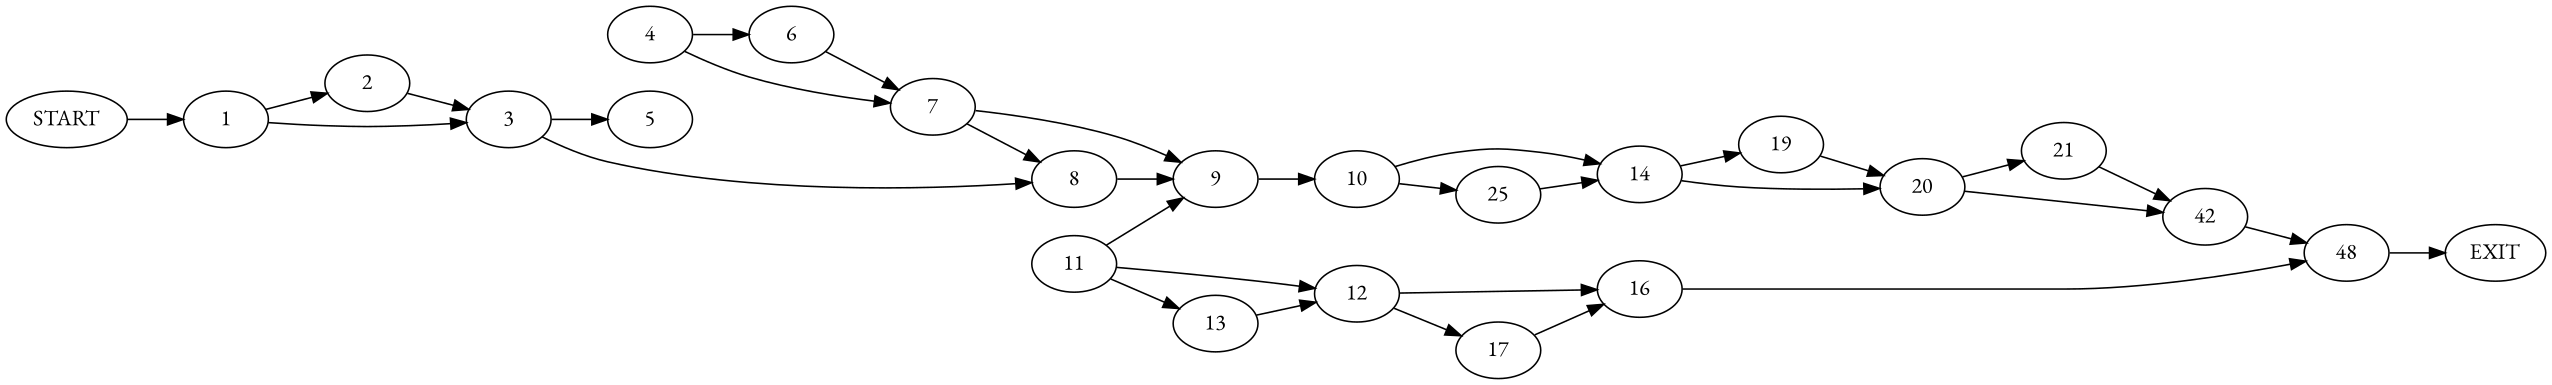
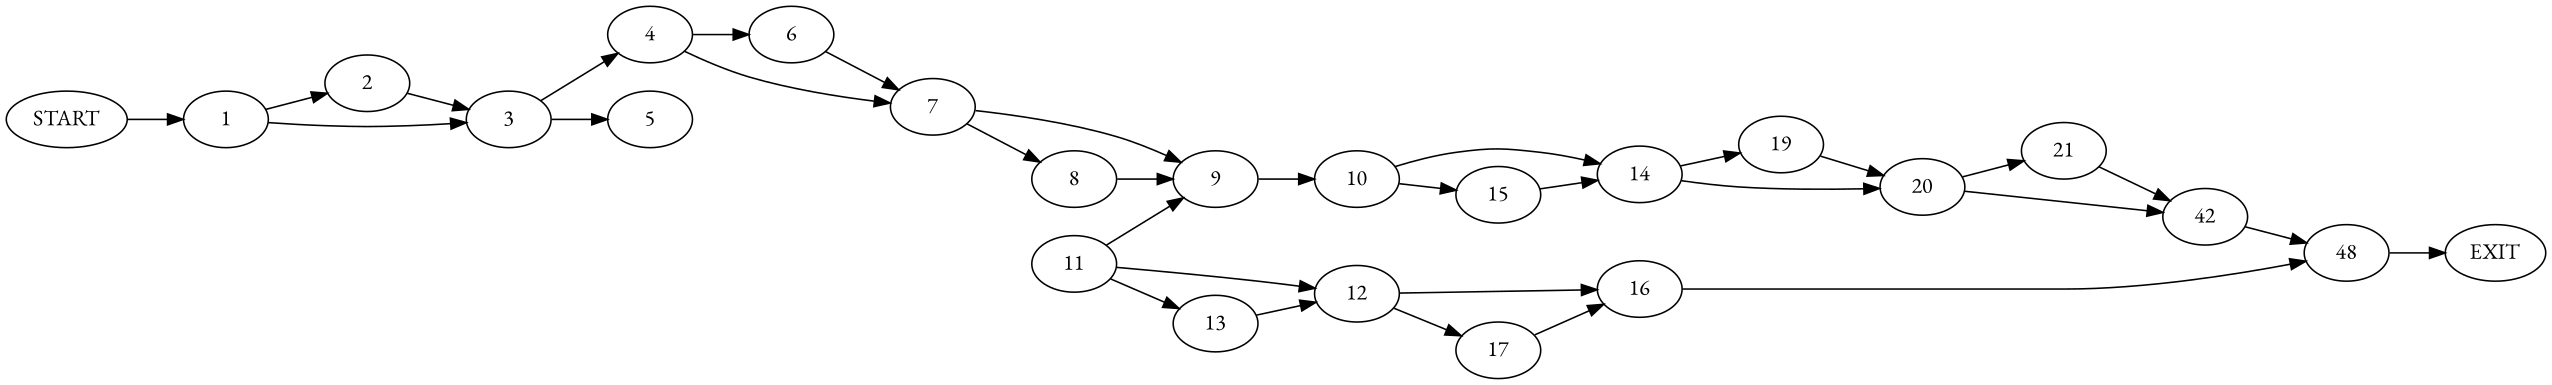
(776, 185) -> (573, 81)
(1498, 195) -> (1498, 195)
